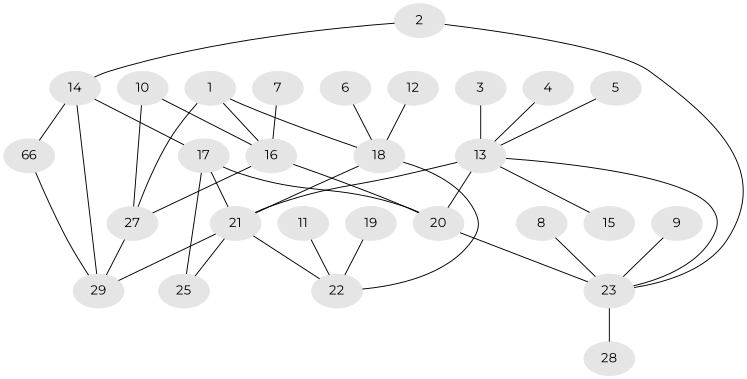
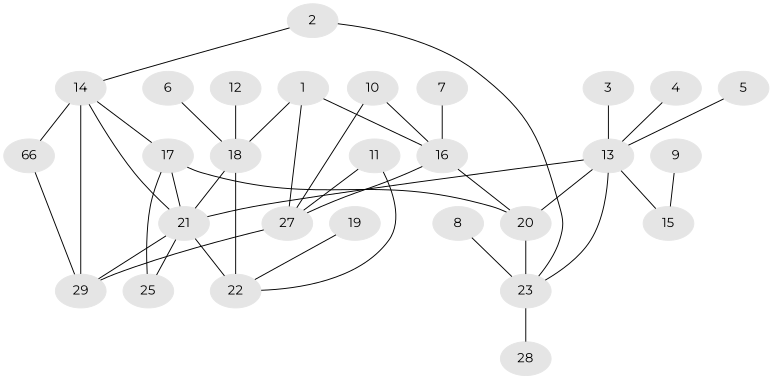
none -> (125, 160)
none -> (339, 184)
(643, 257) -> (672, 190)
